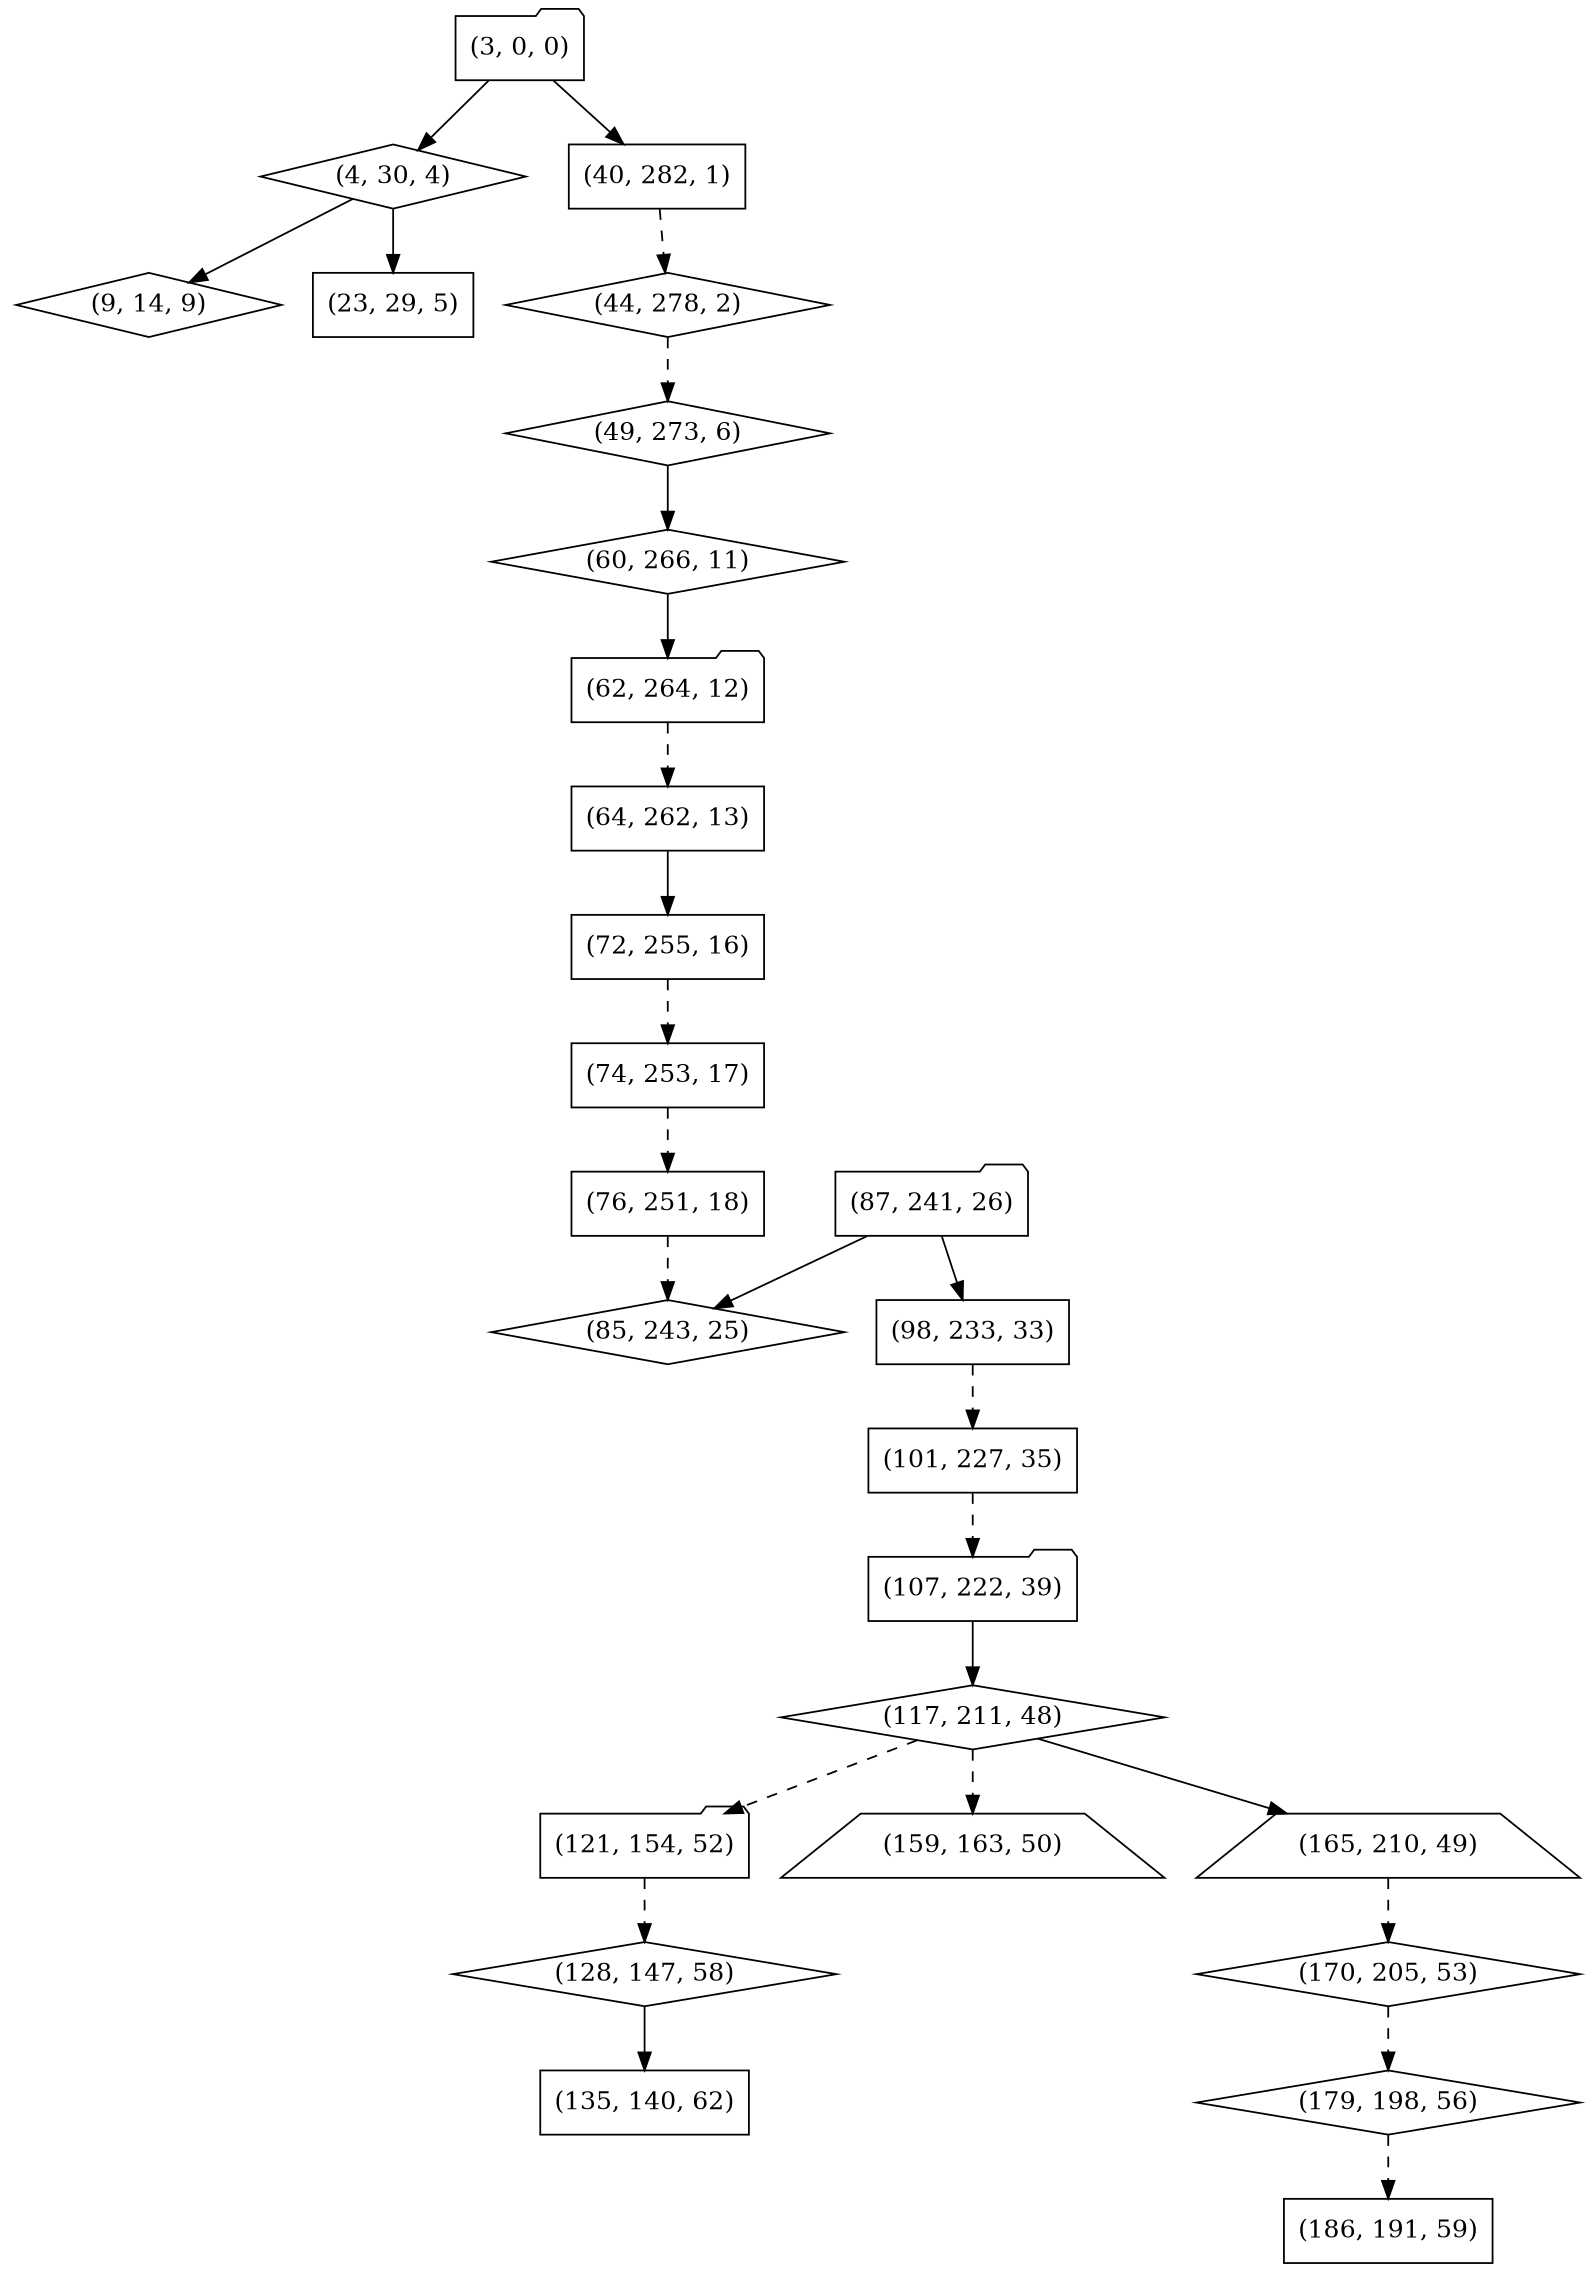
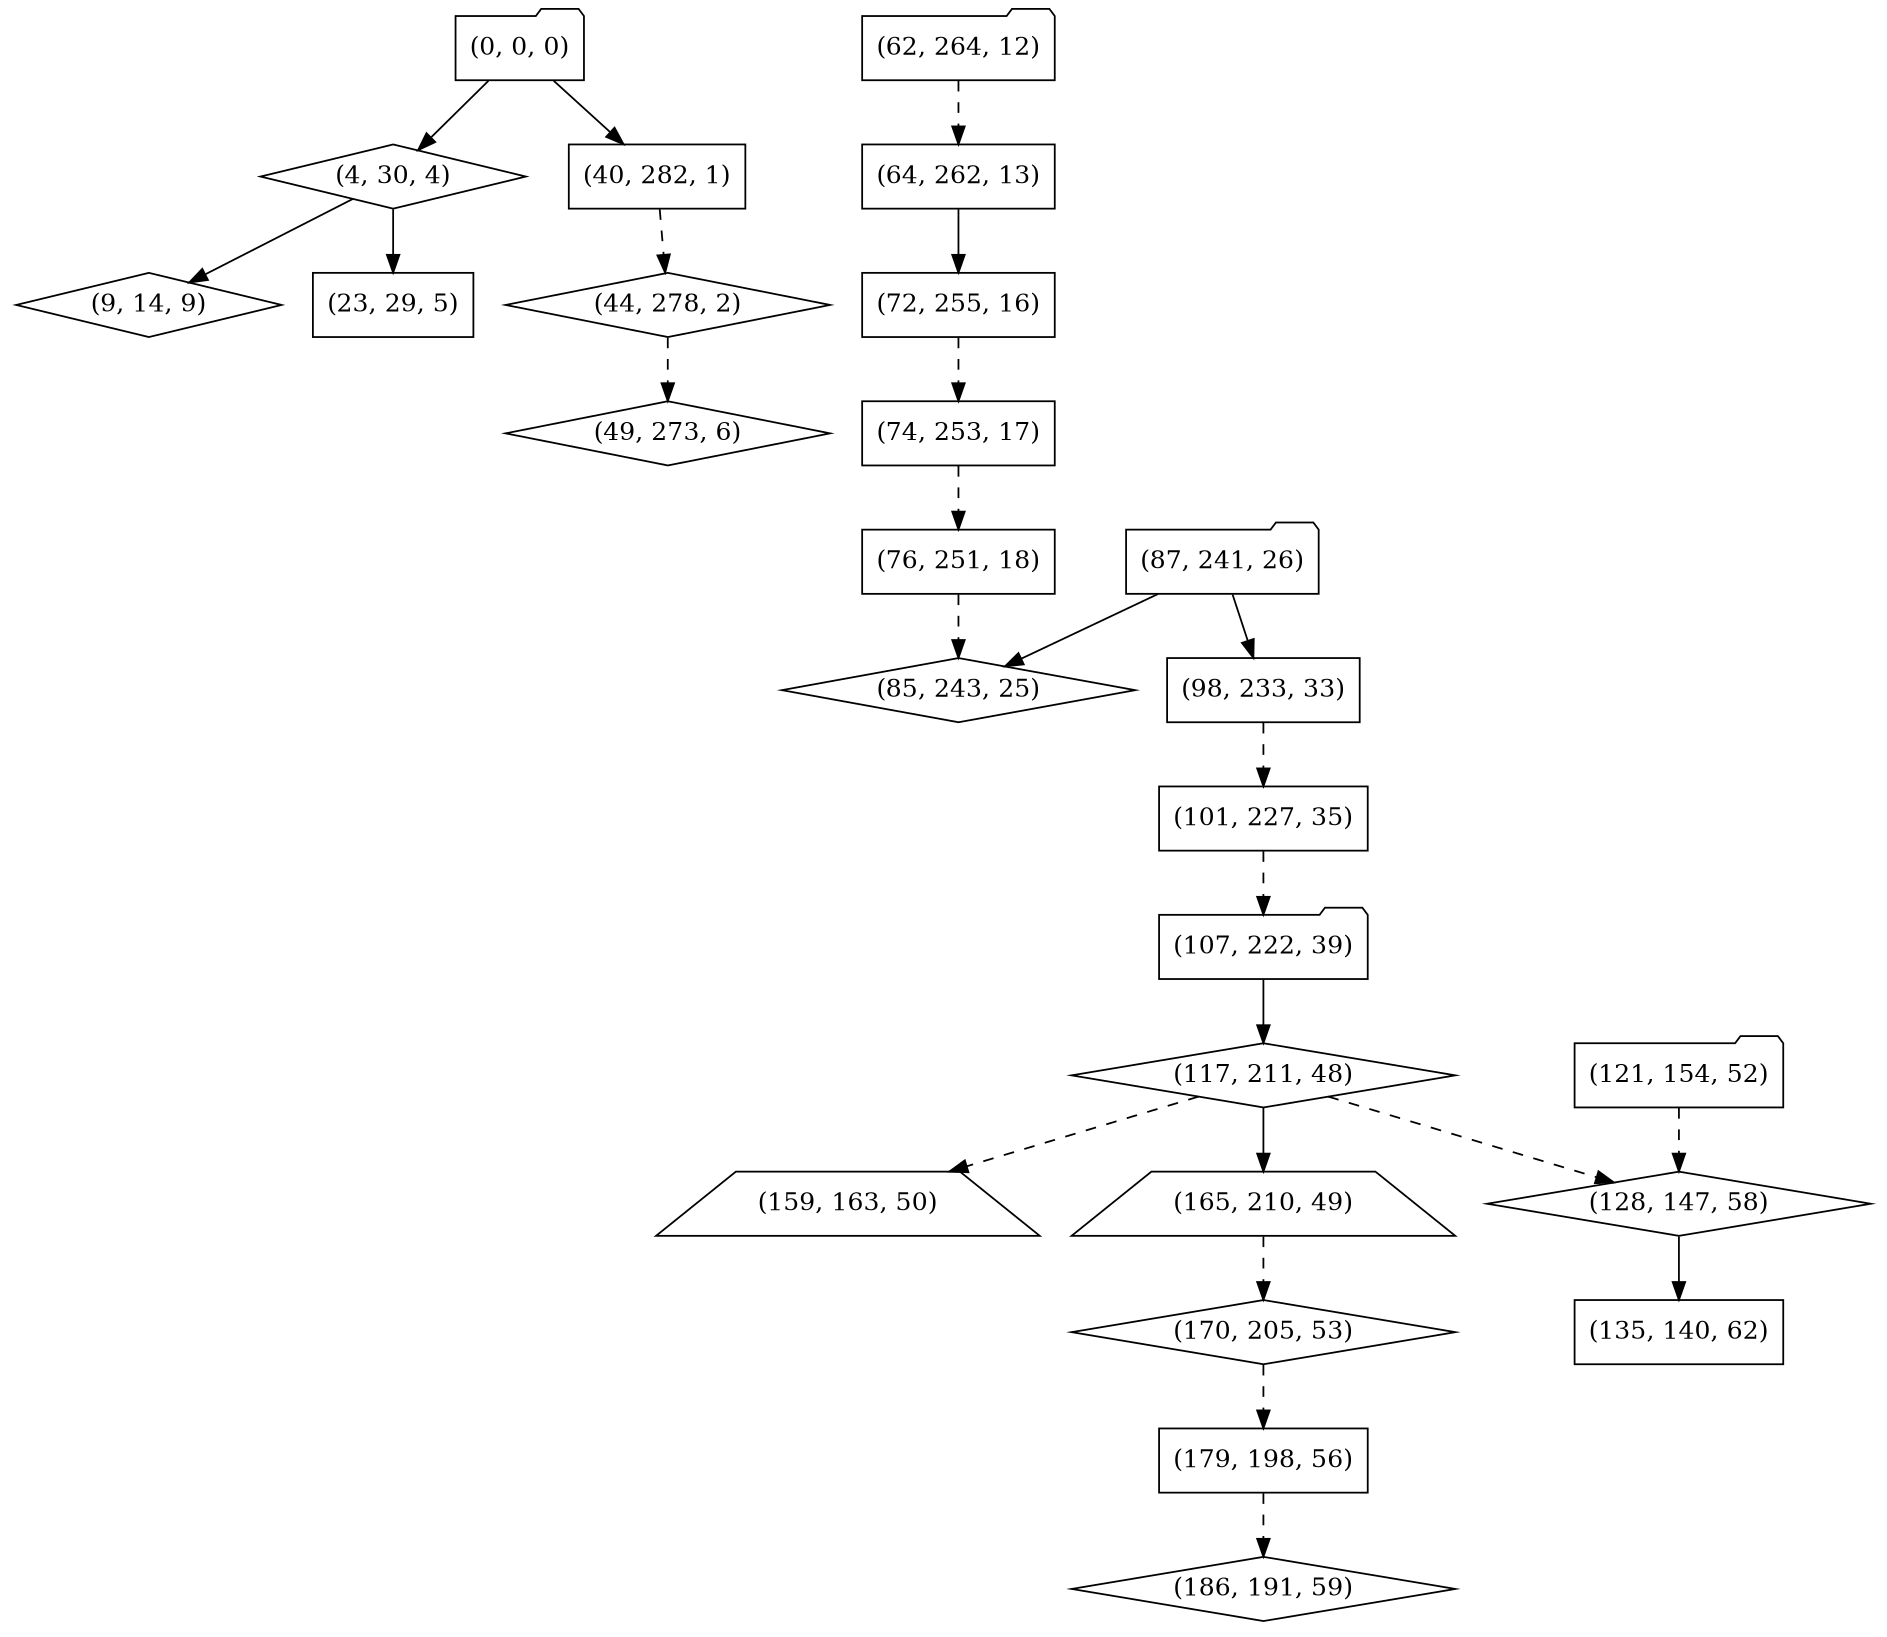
(520, 48) -> (520, 48)
(668, 562) -> none
(829, 1774) -> (1462, 1137)
(1388, 2103) -> (1263, 1461)
(1388, 2231) -> (1263, 1589)
